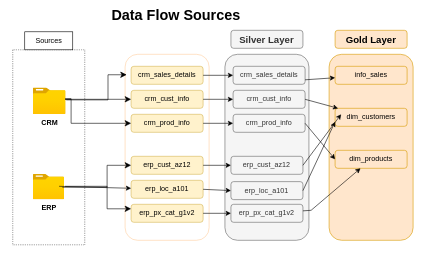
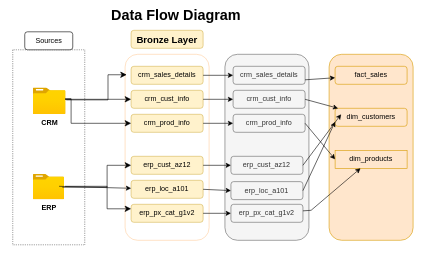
(176, 15) -> (176, 15)
none -> (167, 39)
(267, 39) -> none
(371, 39) -> none
(49, 41) -> (49, 41)
(371, 75) -> (371, 75)
(371, 159) -> (371, 159)
